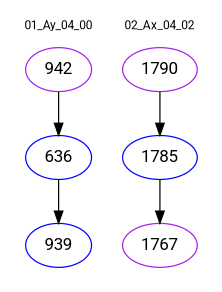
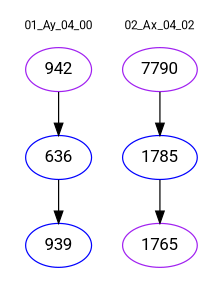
(160, 70) -> (160, 70)
(160, 245) -> (160, 245)
